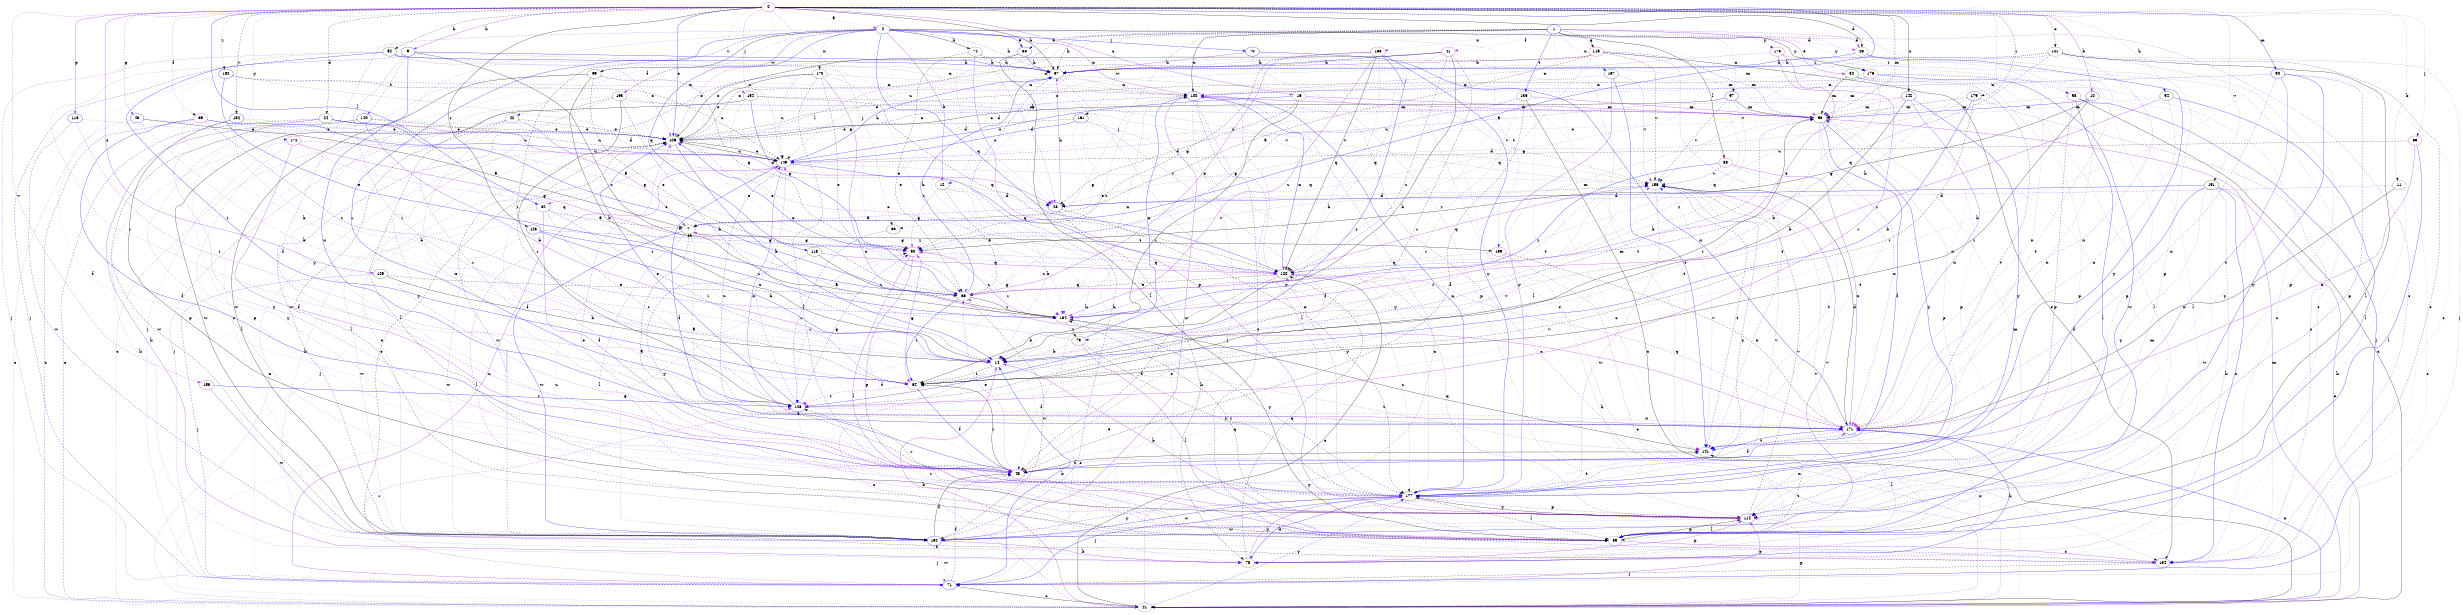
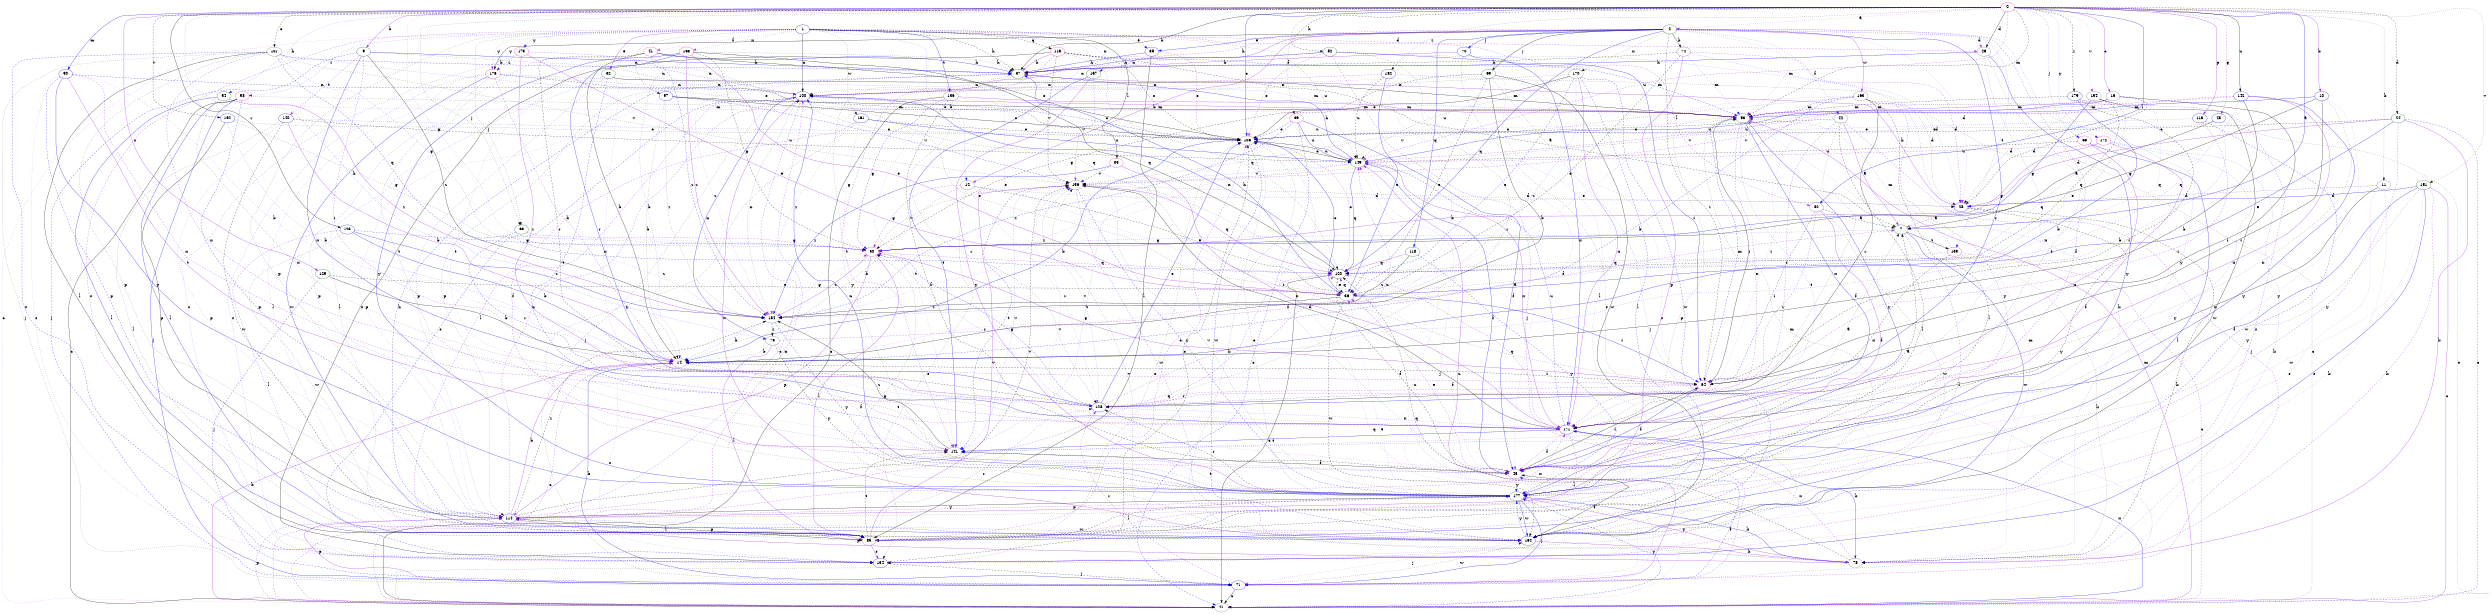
(408, 52) -> (364, 52)
(207, 385) -> none
